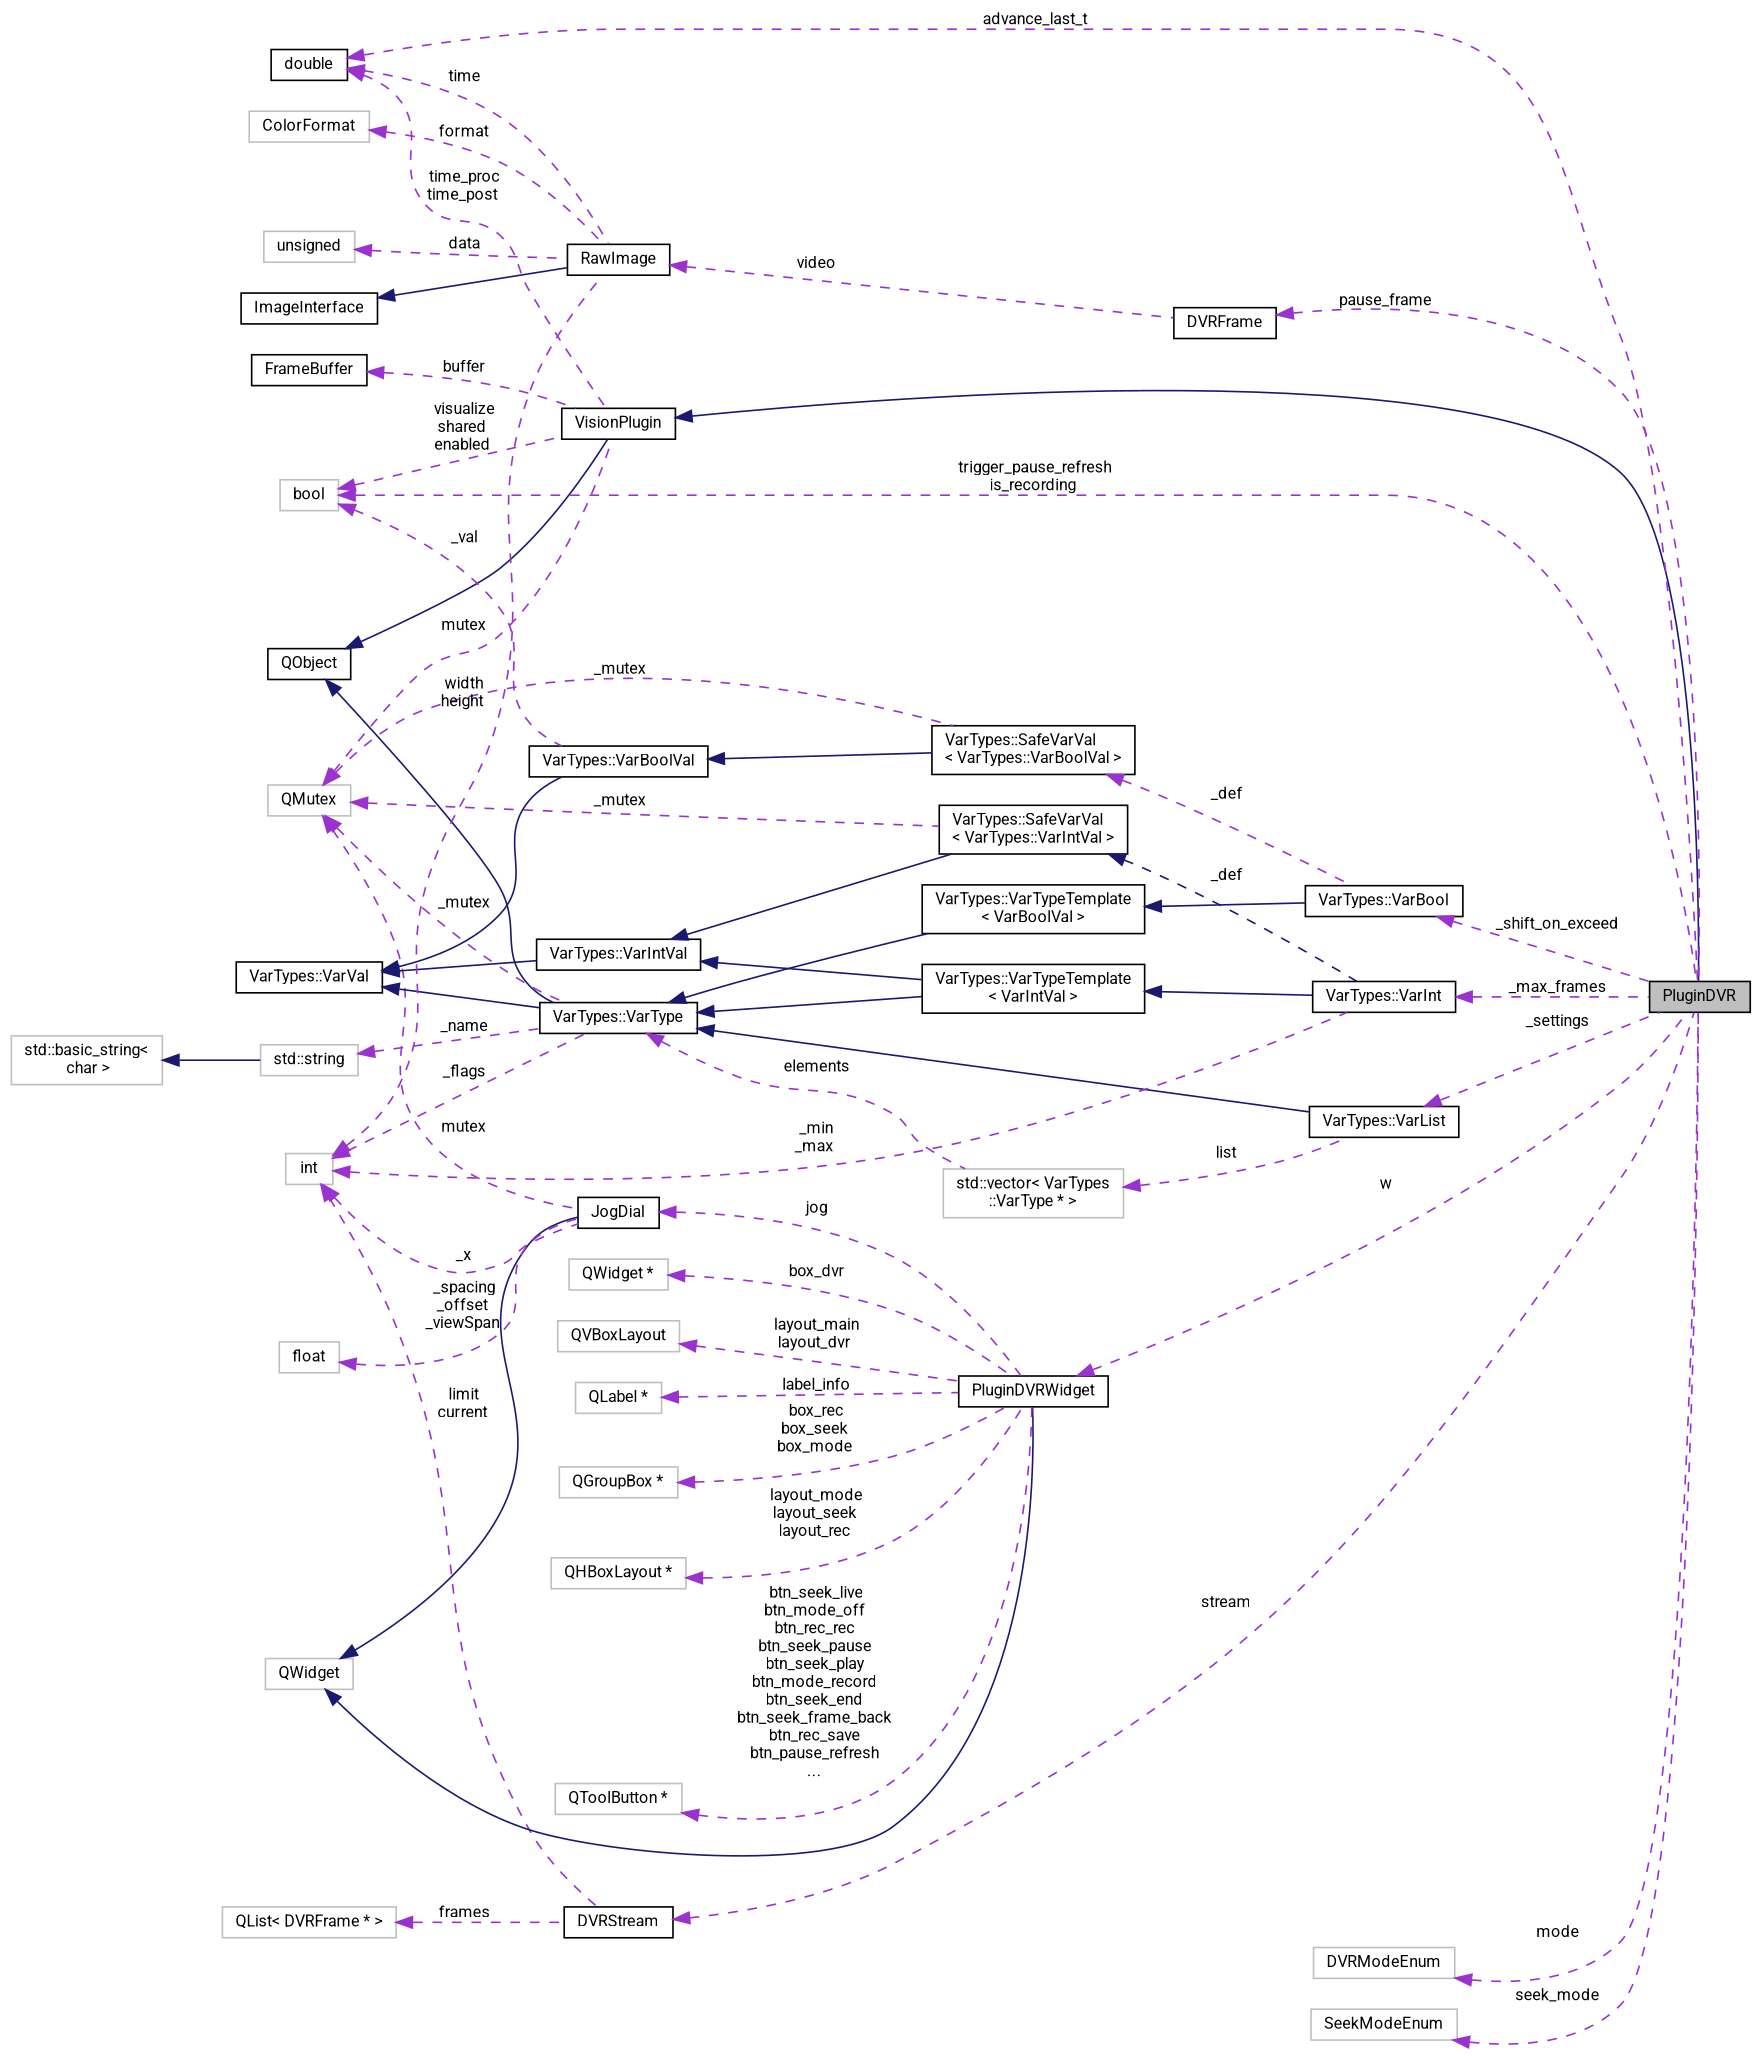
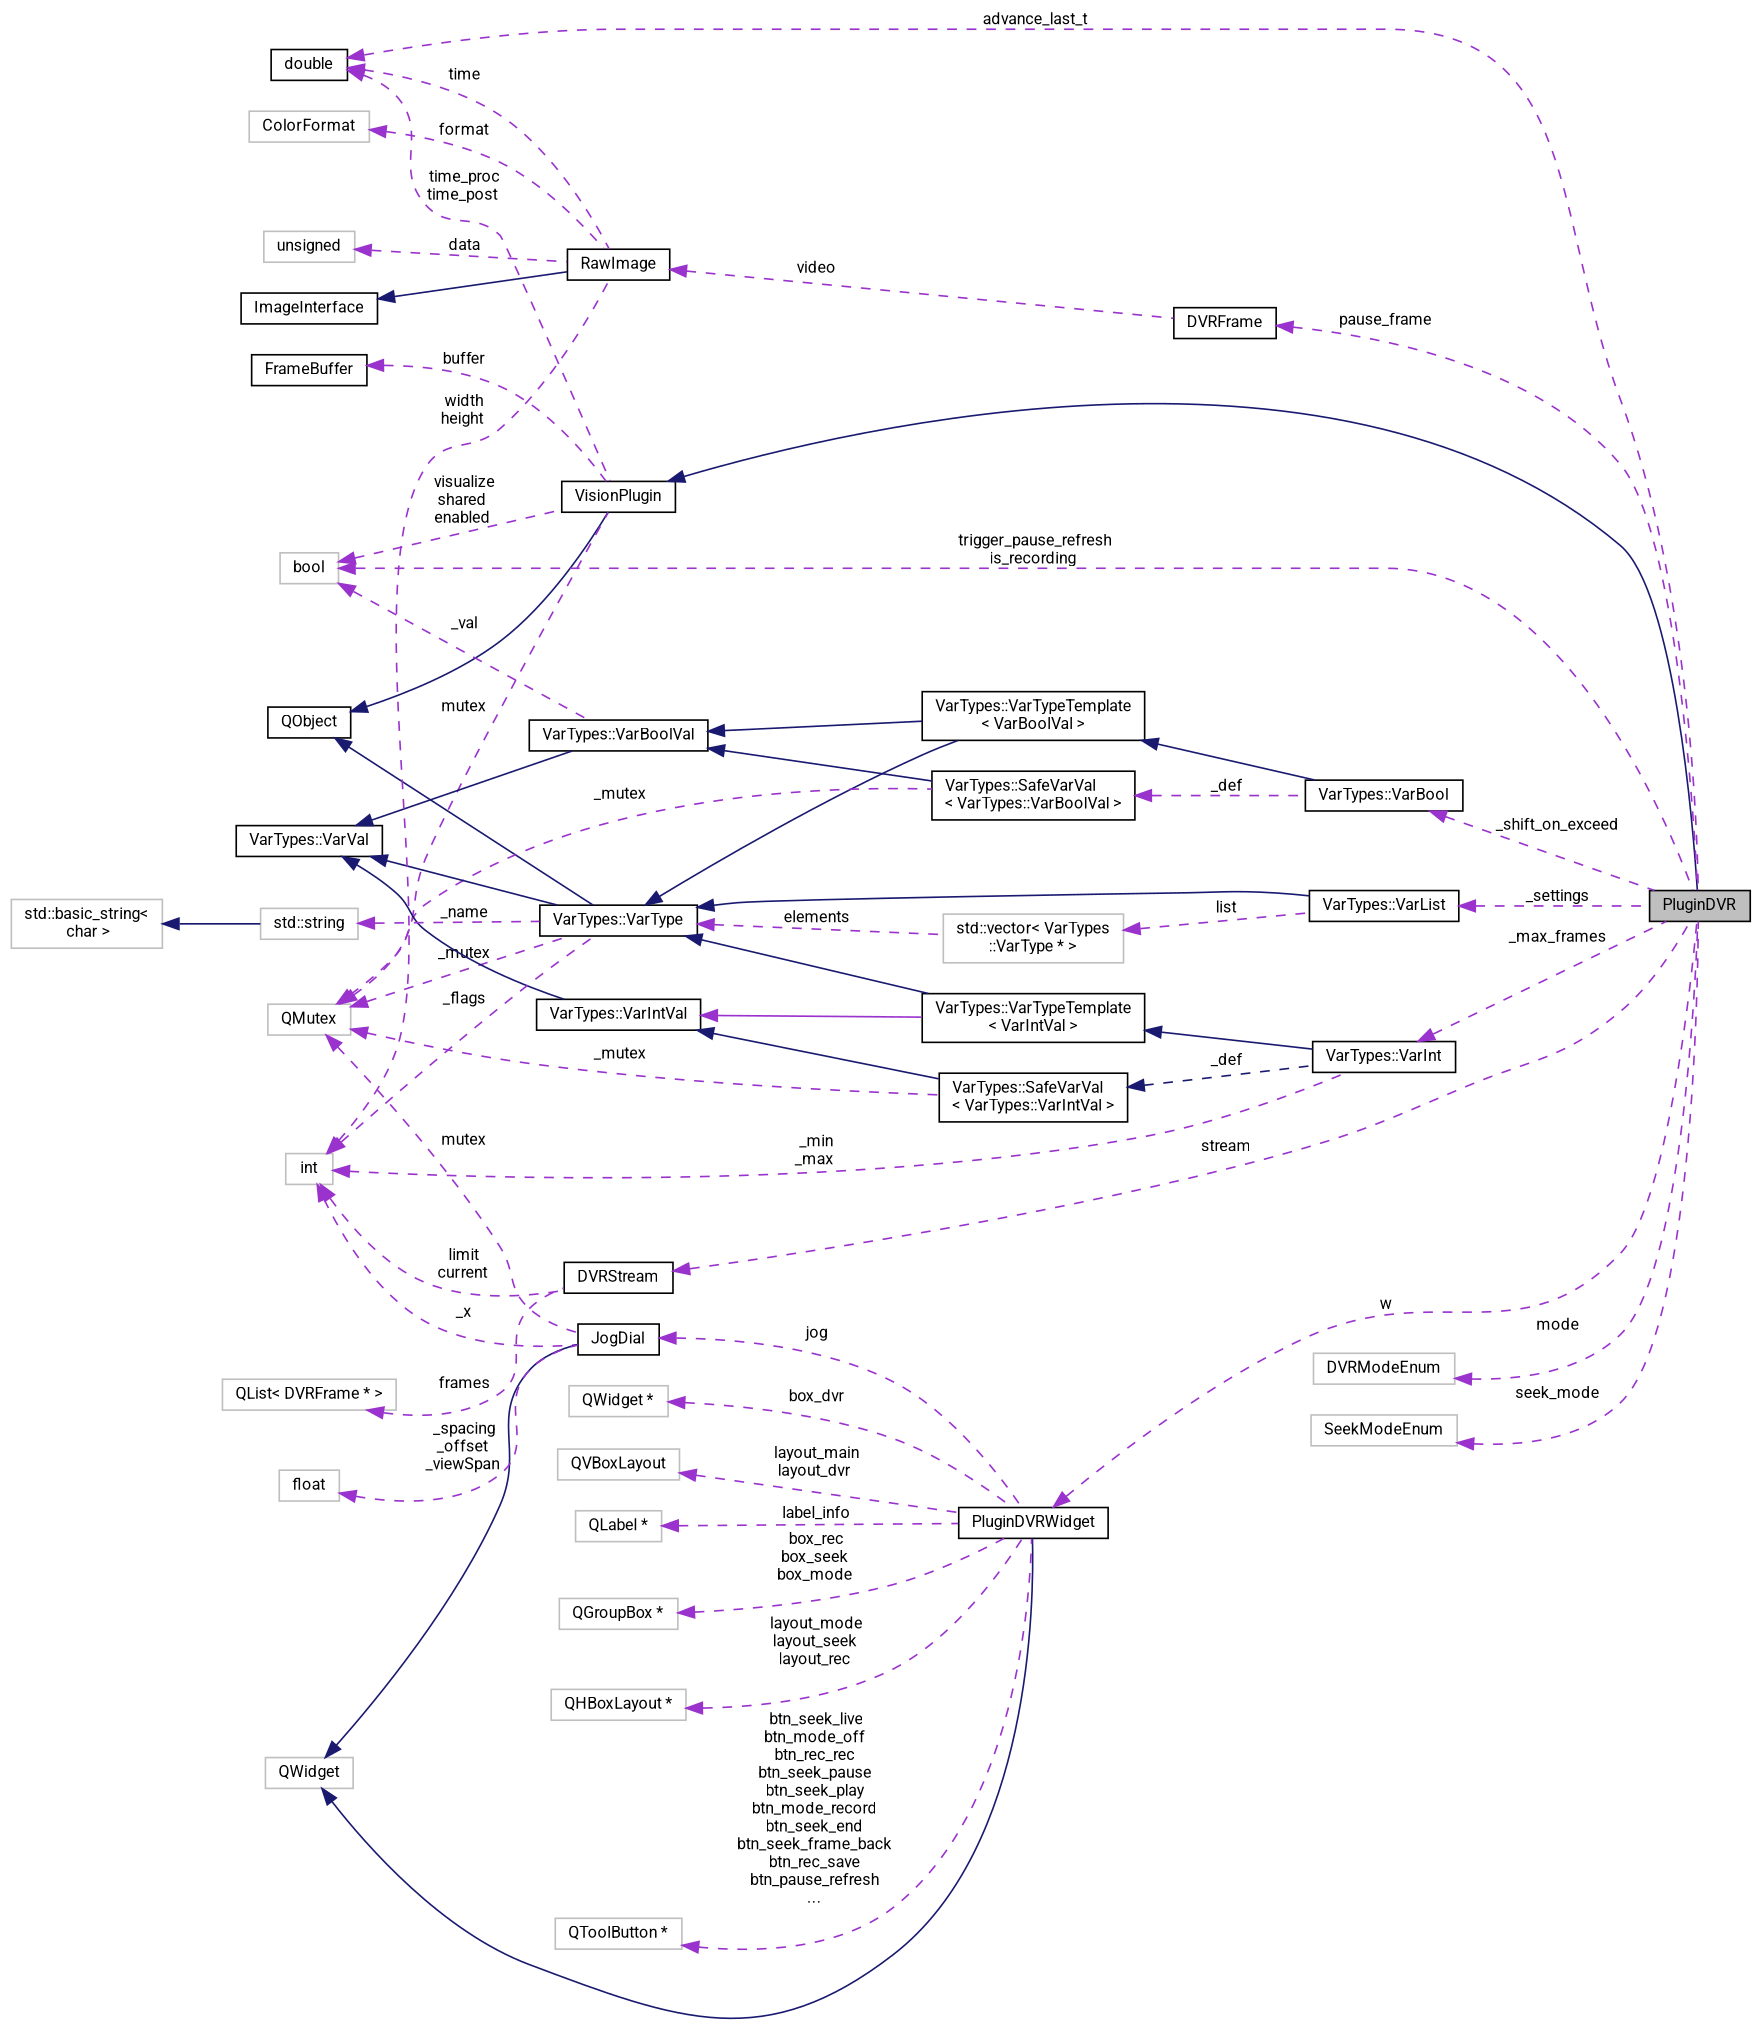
none -> (823, 726)
(820, 971) -> (820, 1016)
